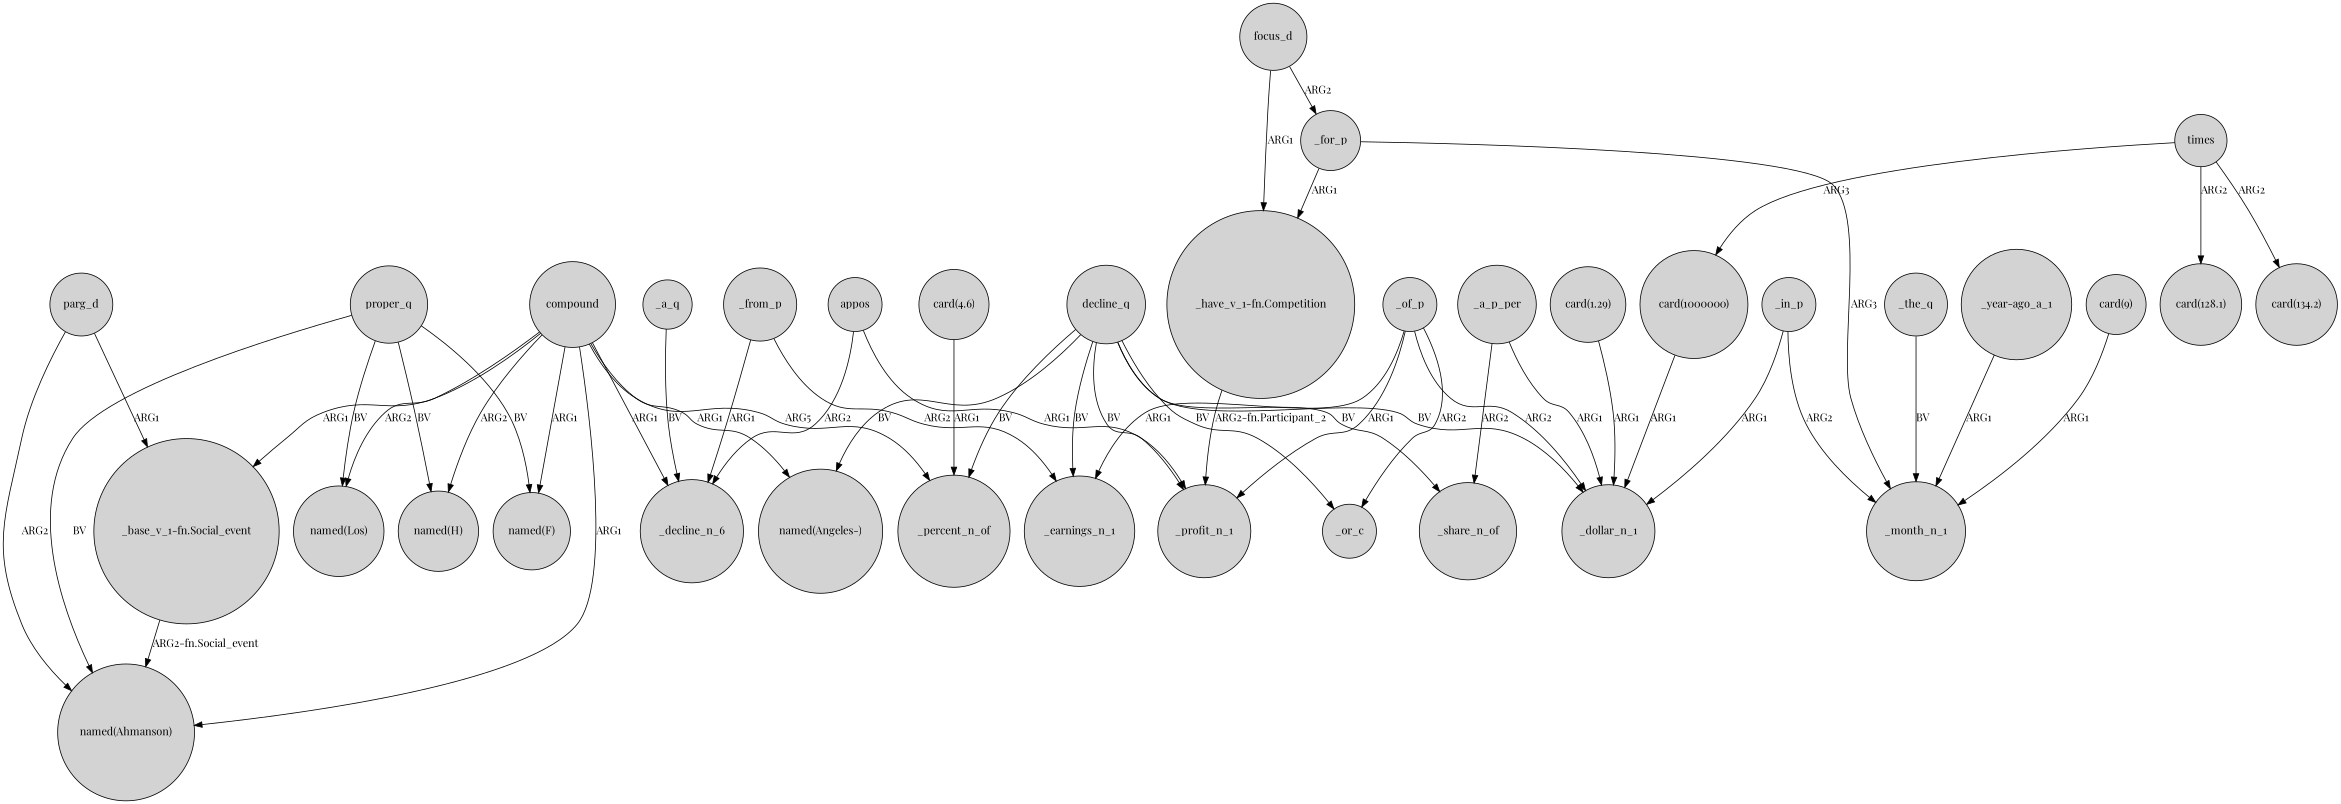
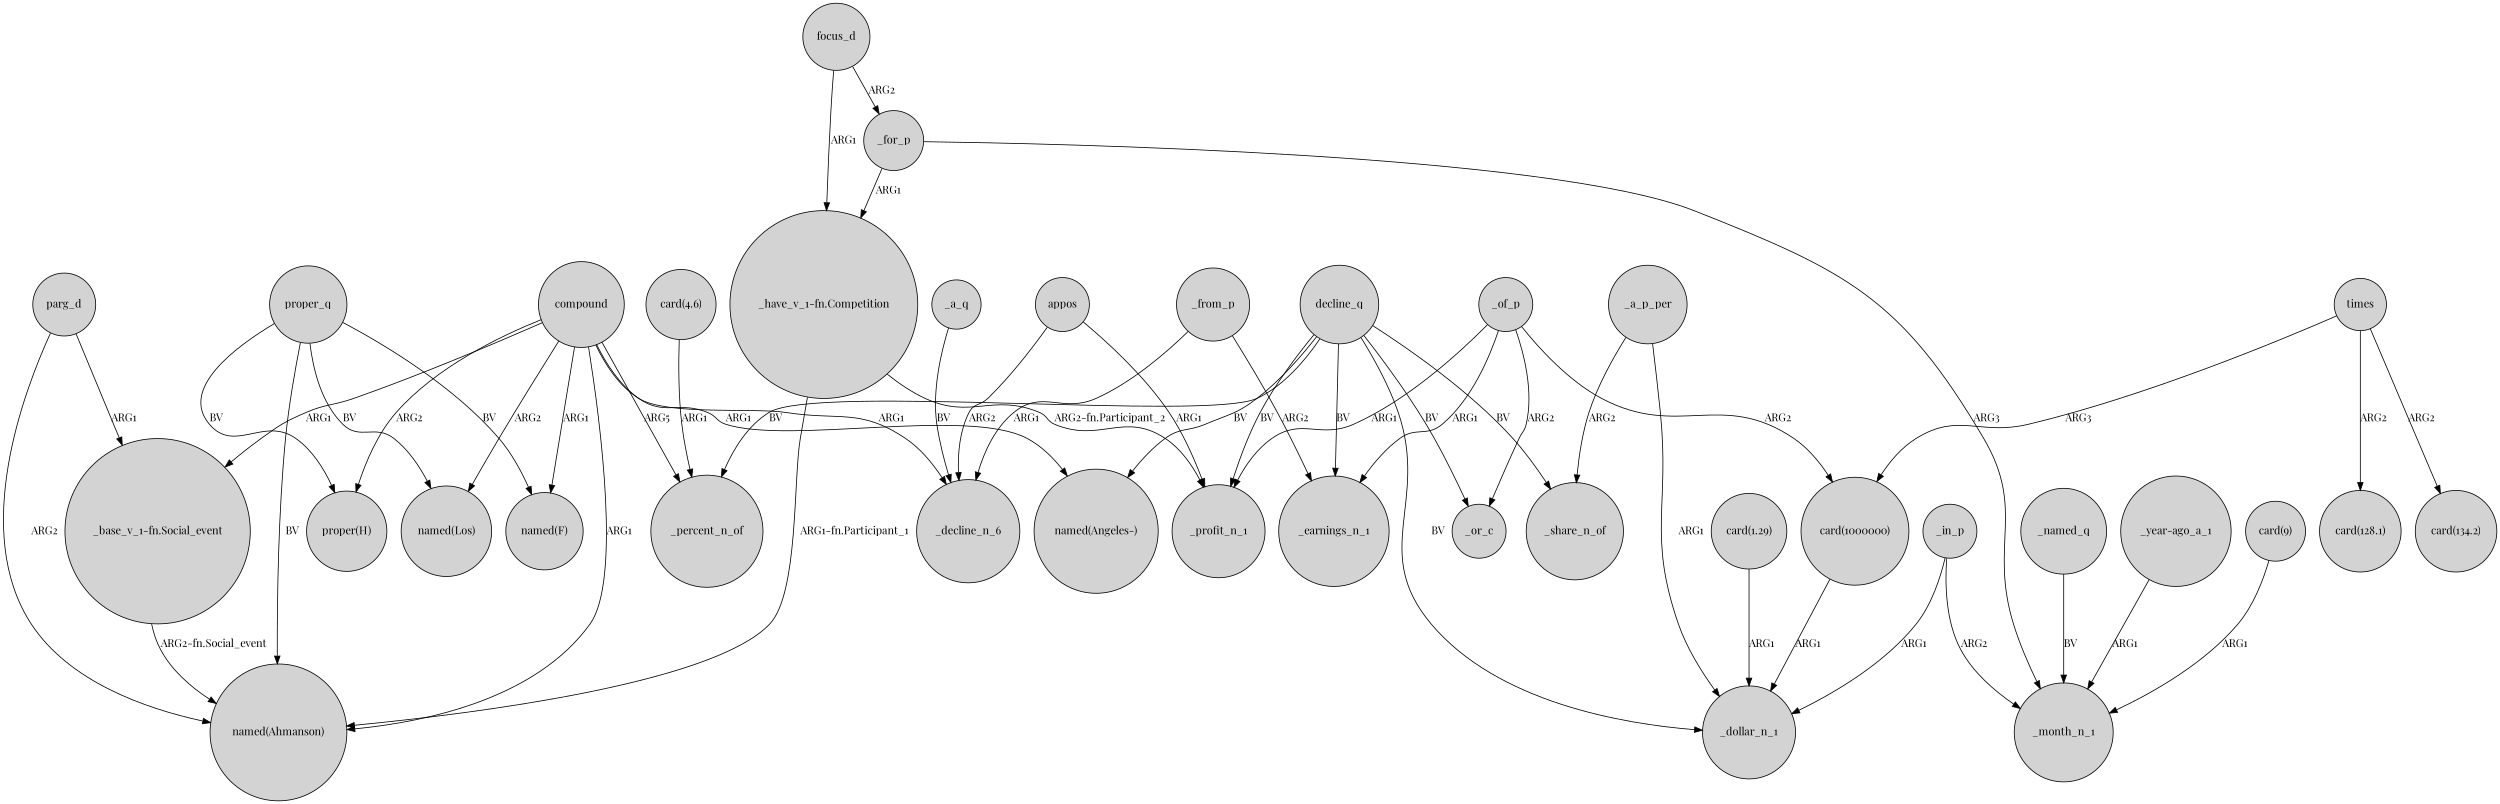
(1916, 305) -> (2064, 531)
(1492, 406) -> (1670, 416)
(438, 531) -> (347, 531)
none -> (681, 668)
